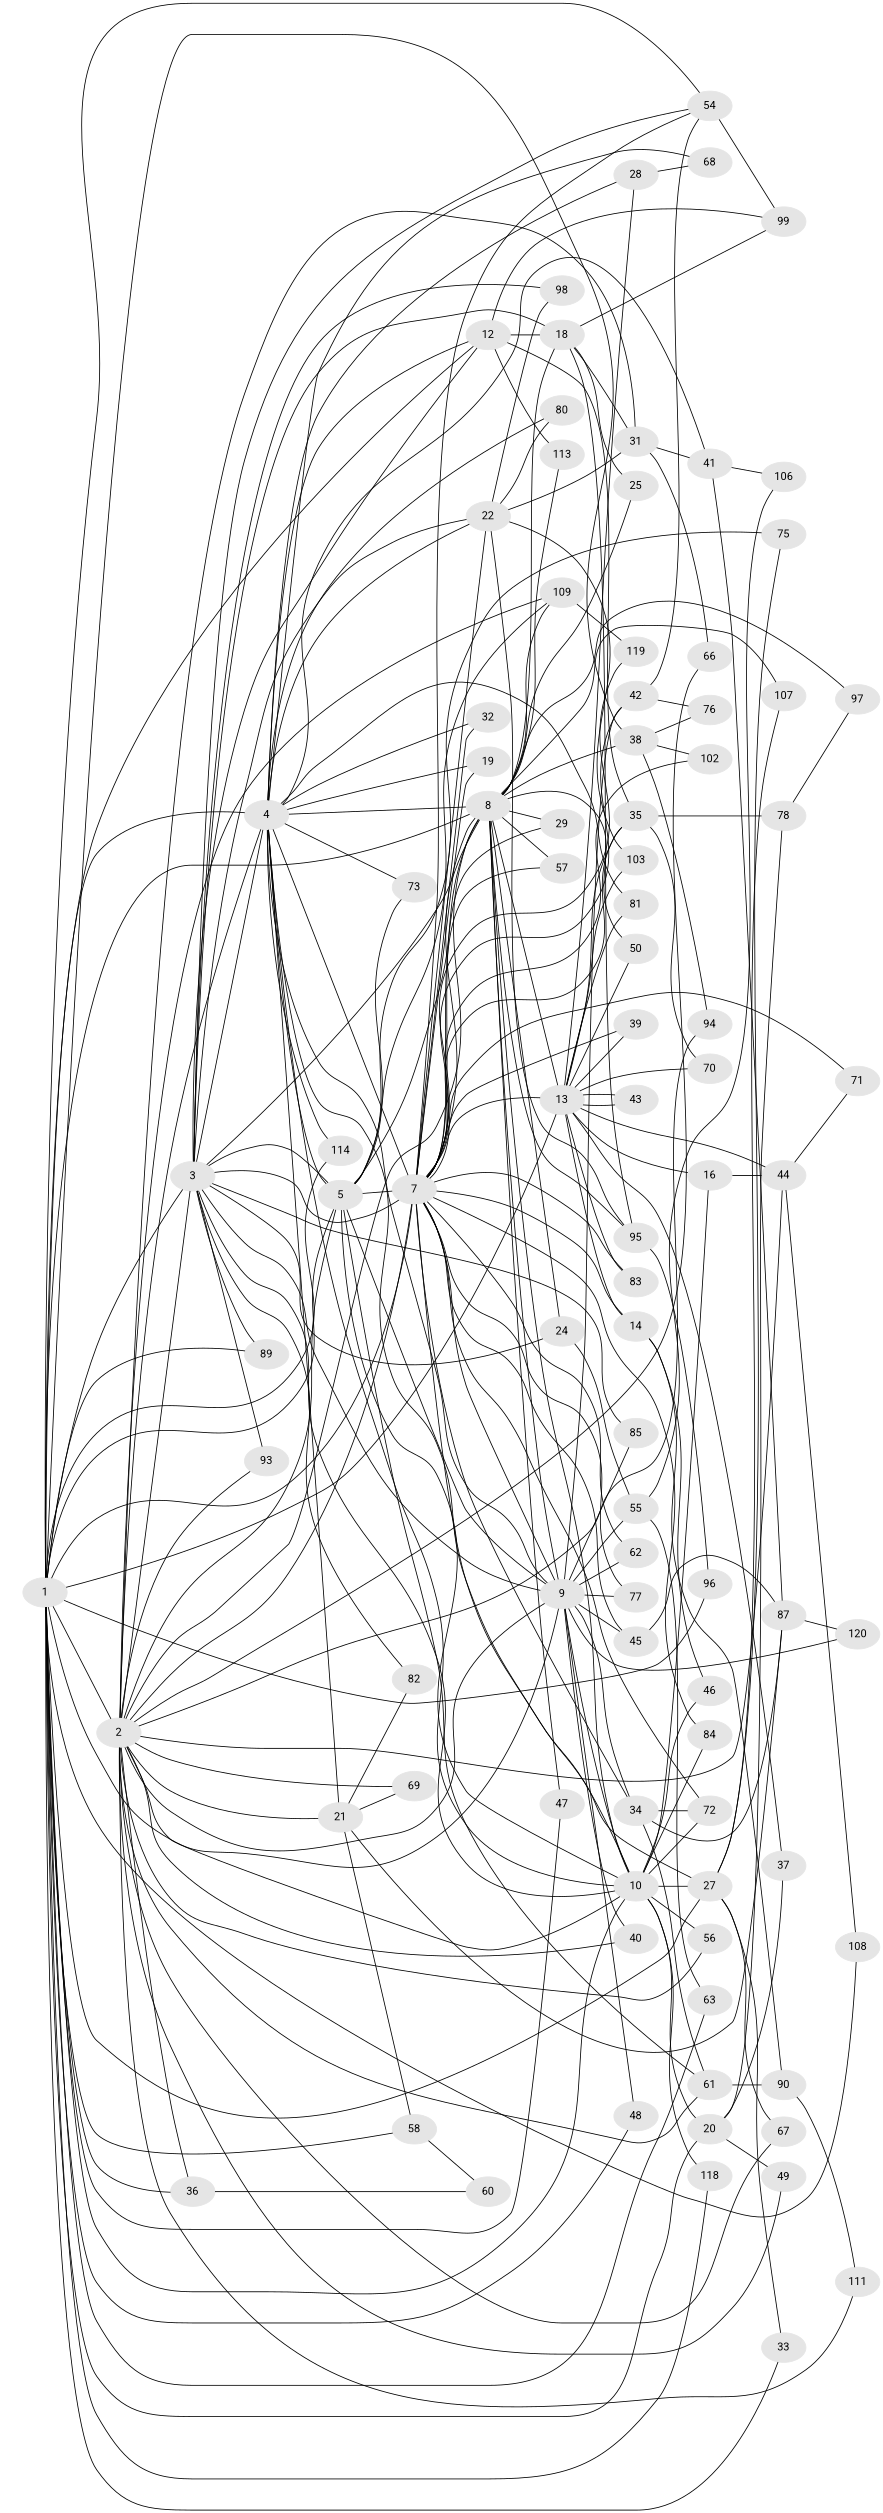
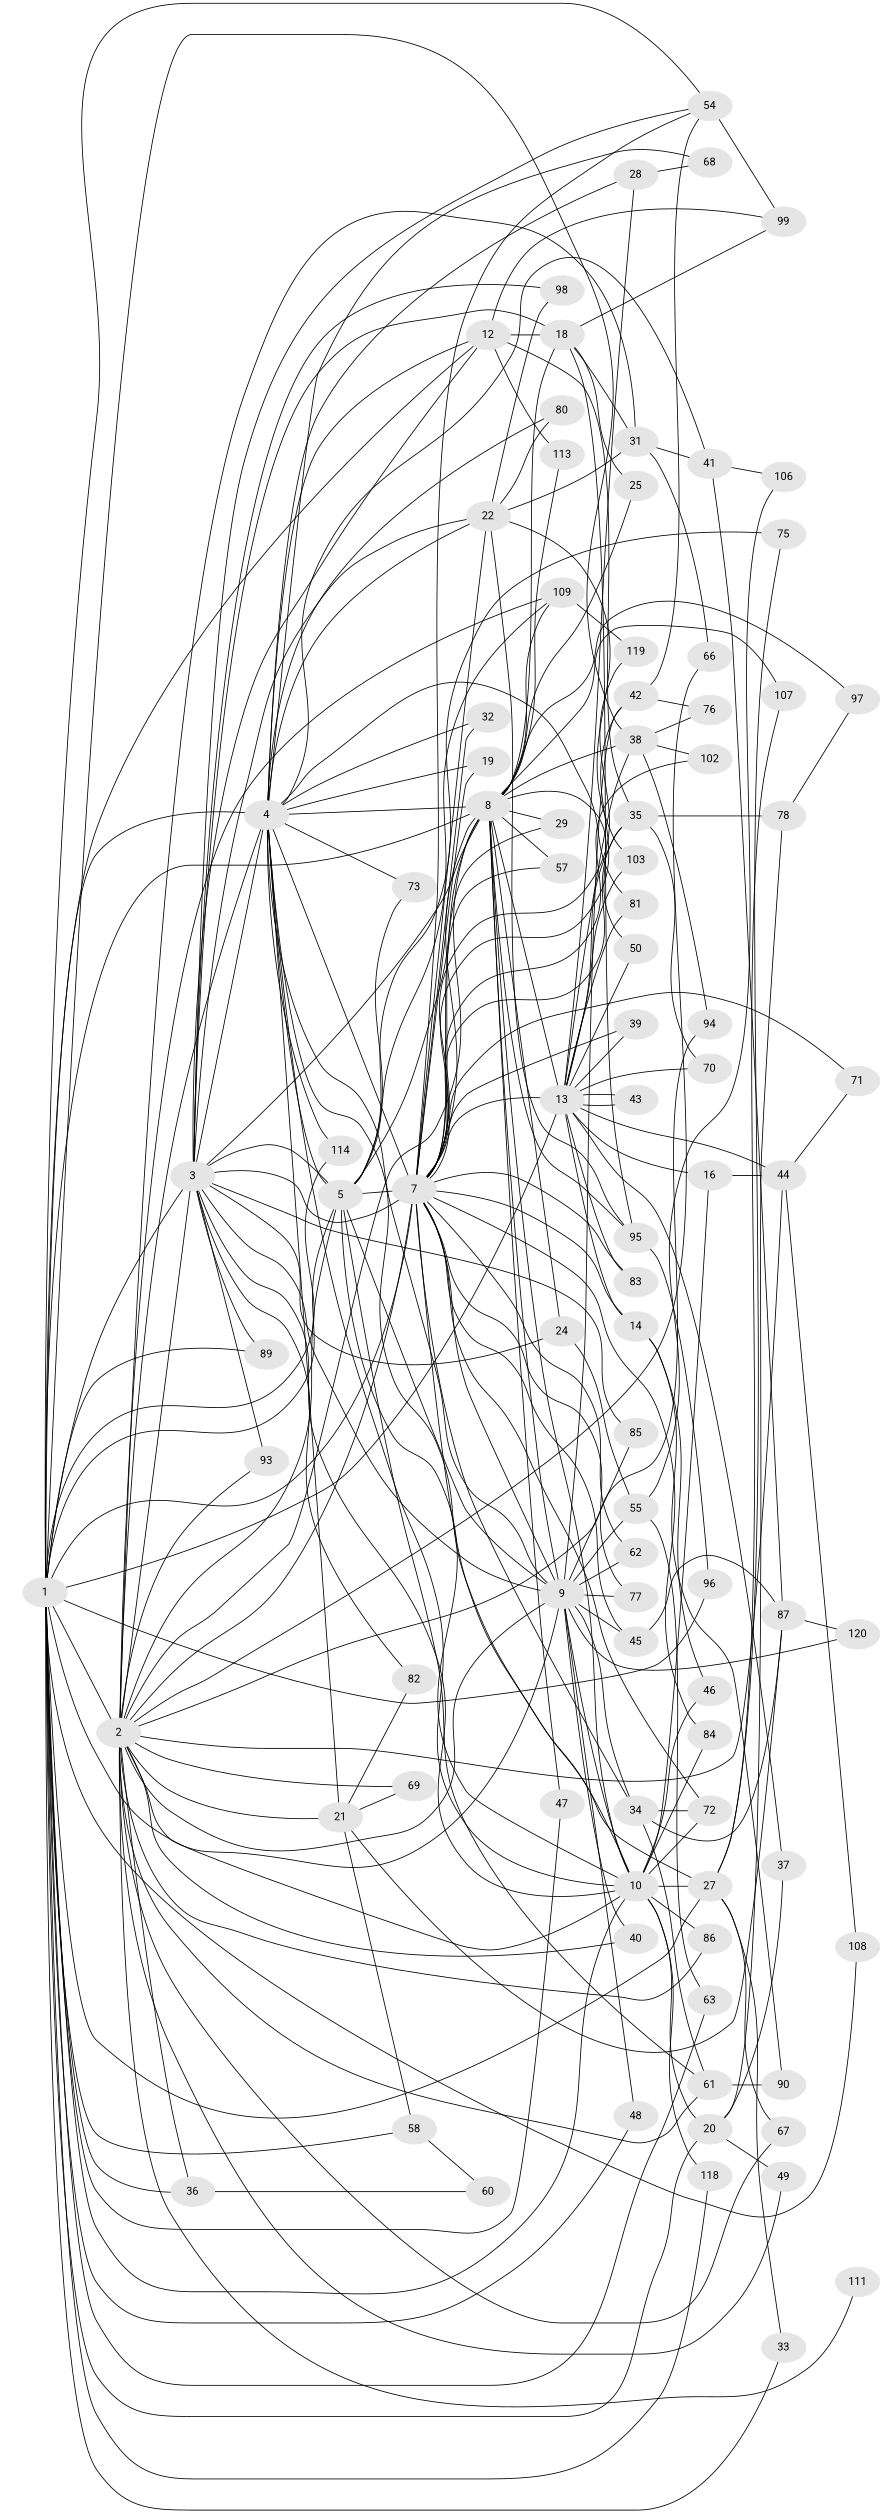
none -> (585, 951)
(710, 1939) -> (710, 1939)
(834, 2179) -> none
